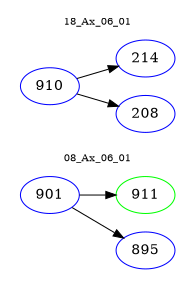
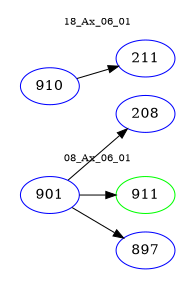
(146, 59) -> (146, 59)
(93, 99) -> (94, 158)
(146, 250) -> (146, 250)
